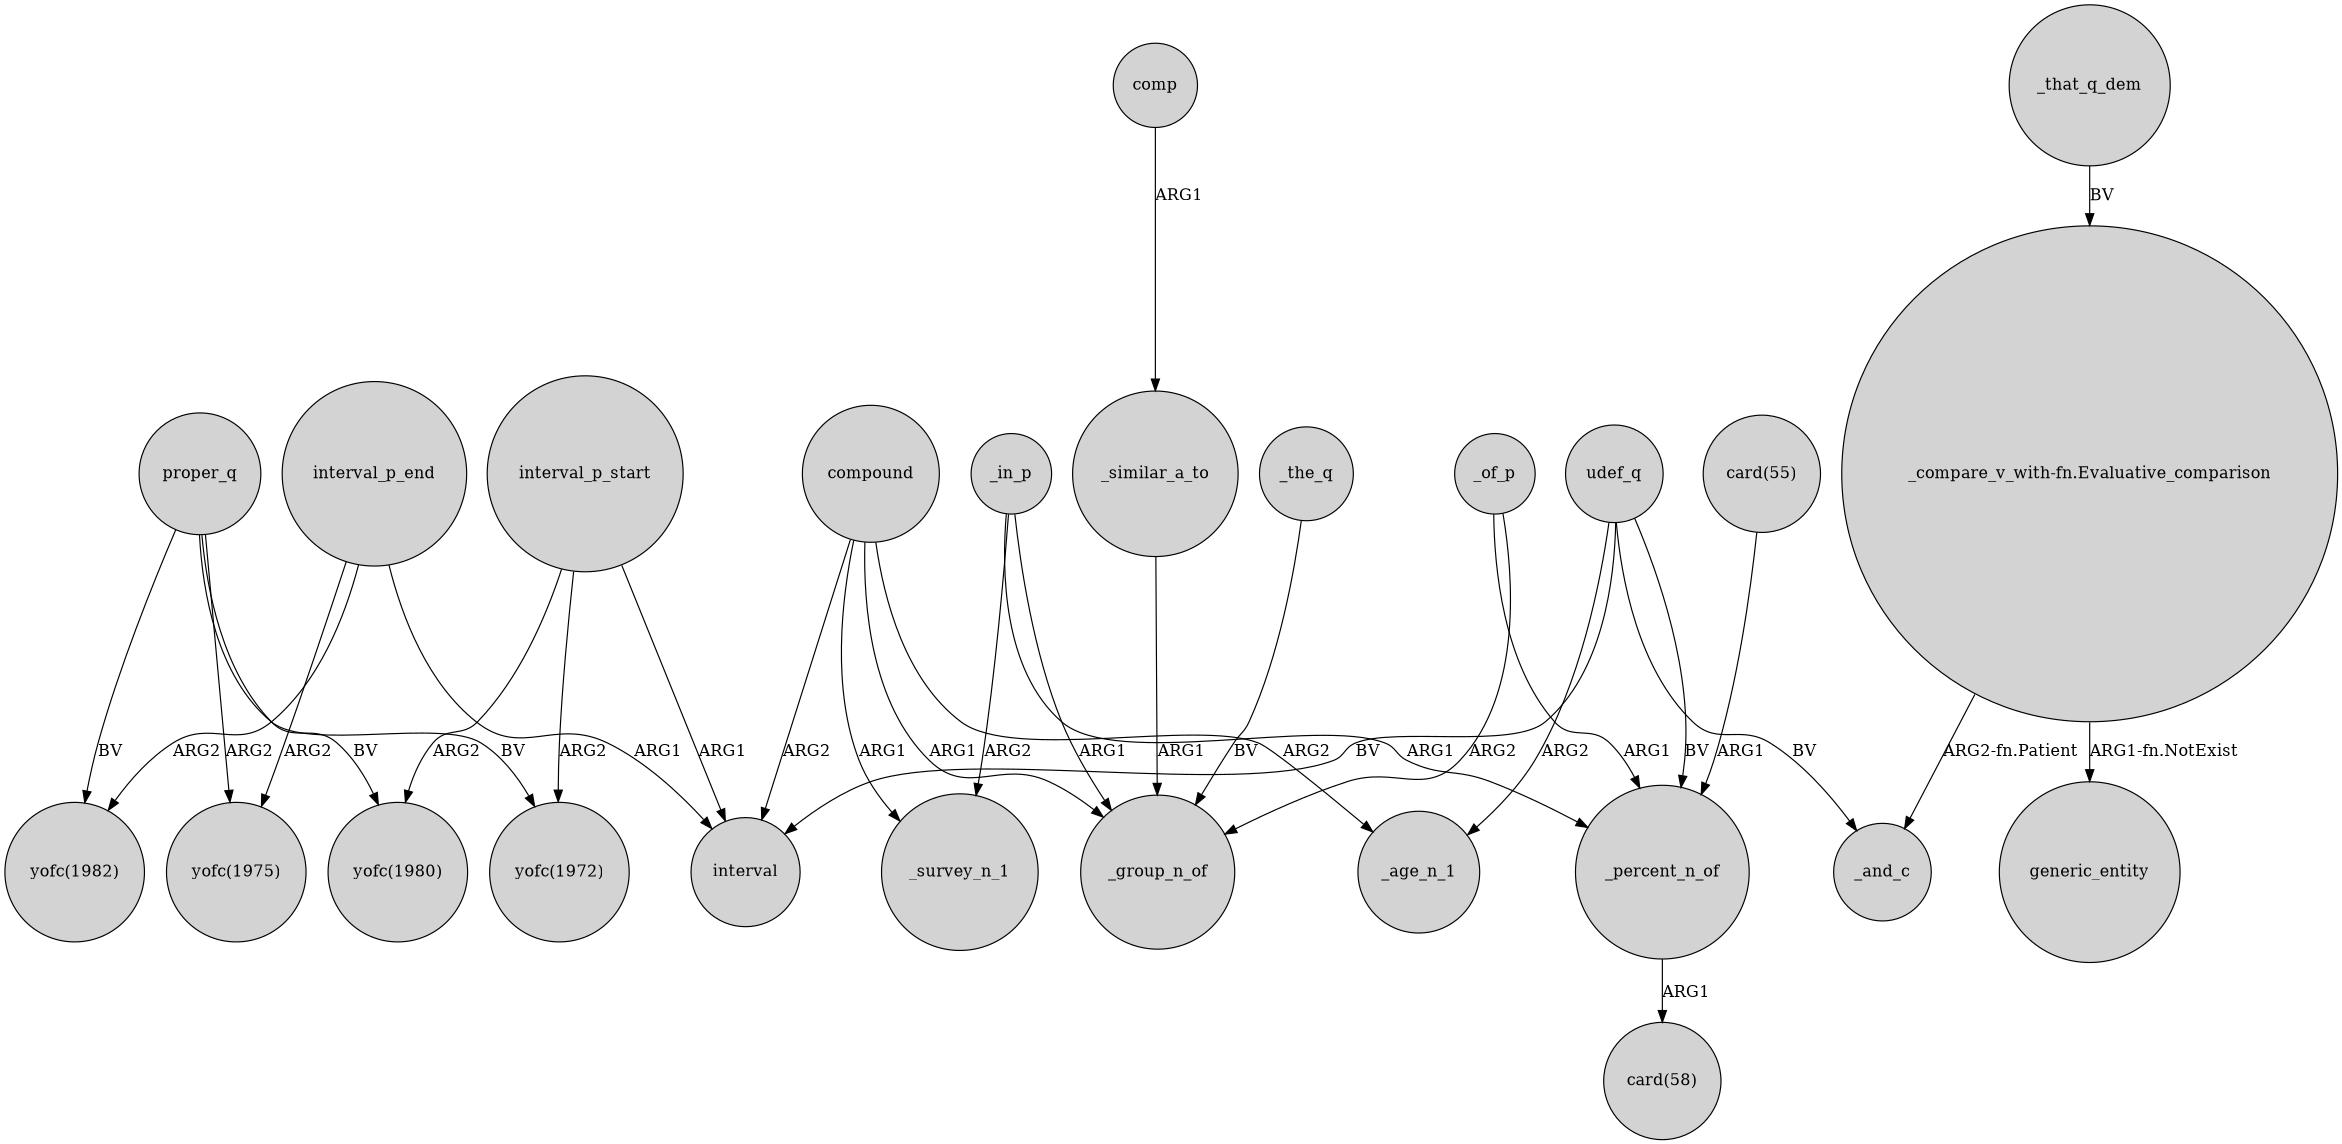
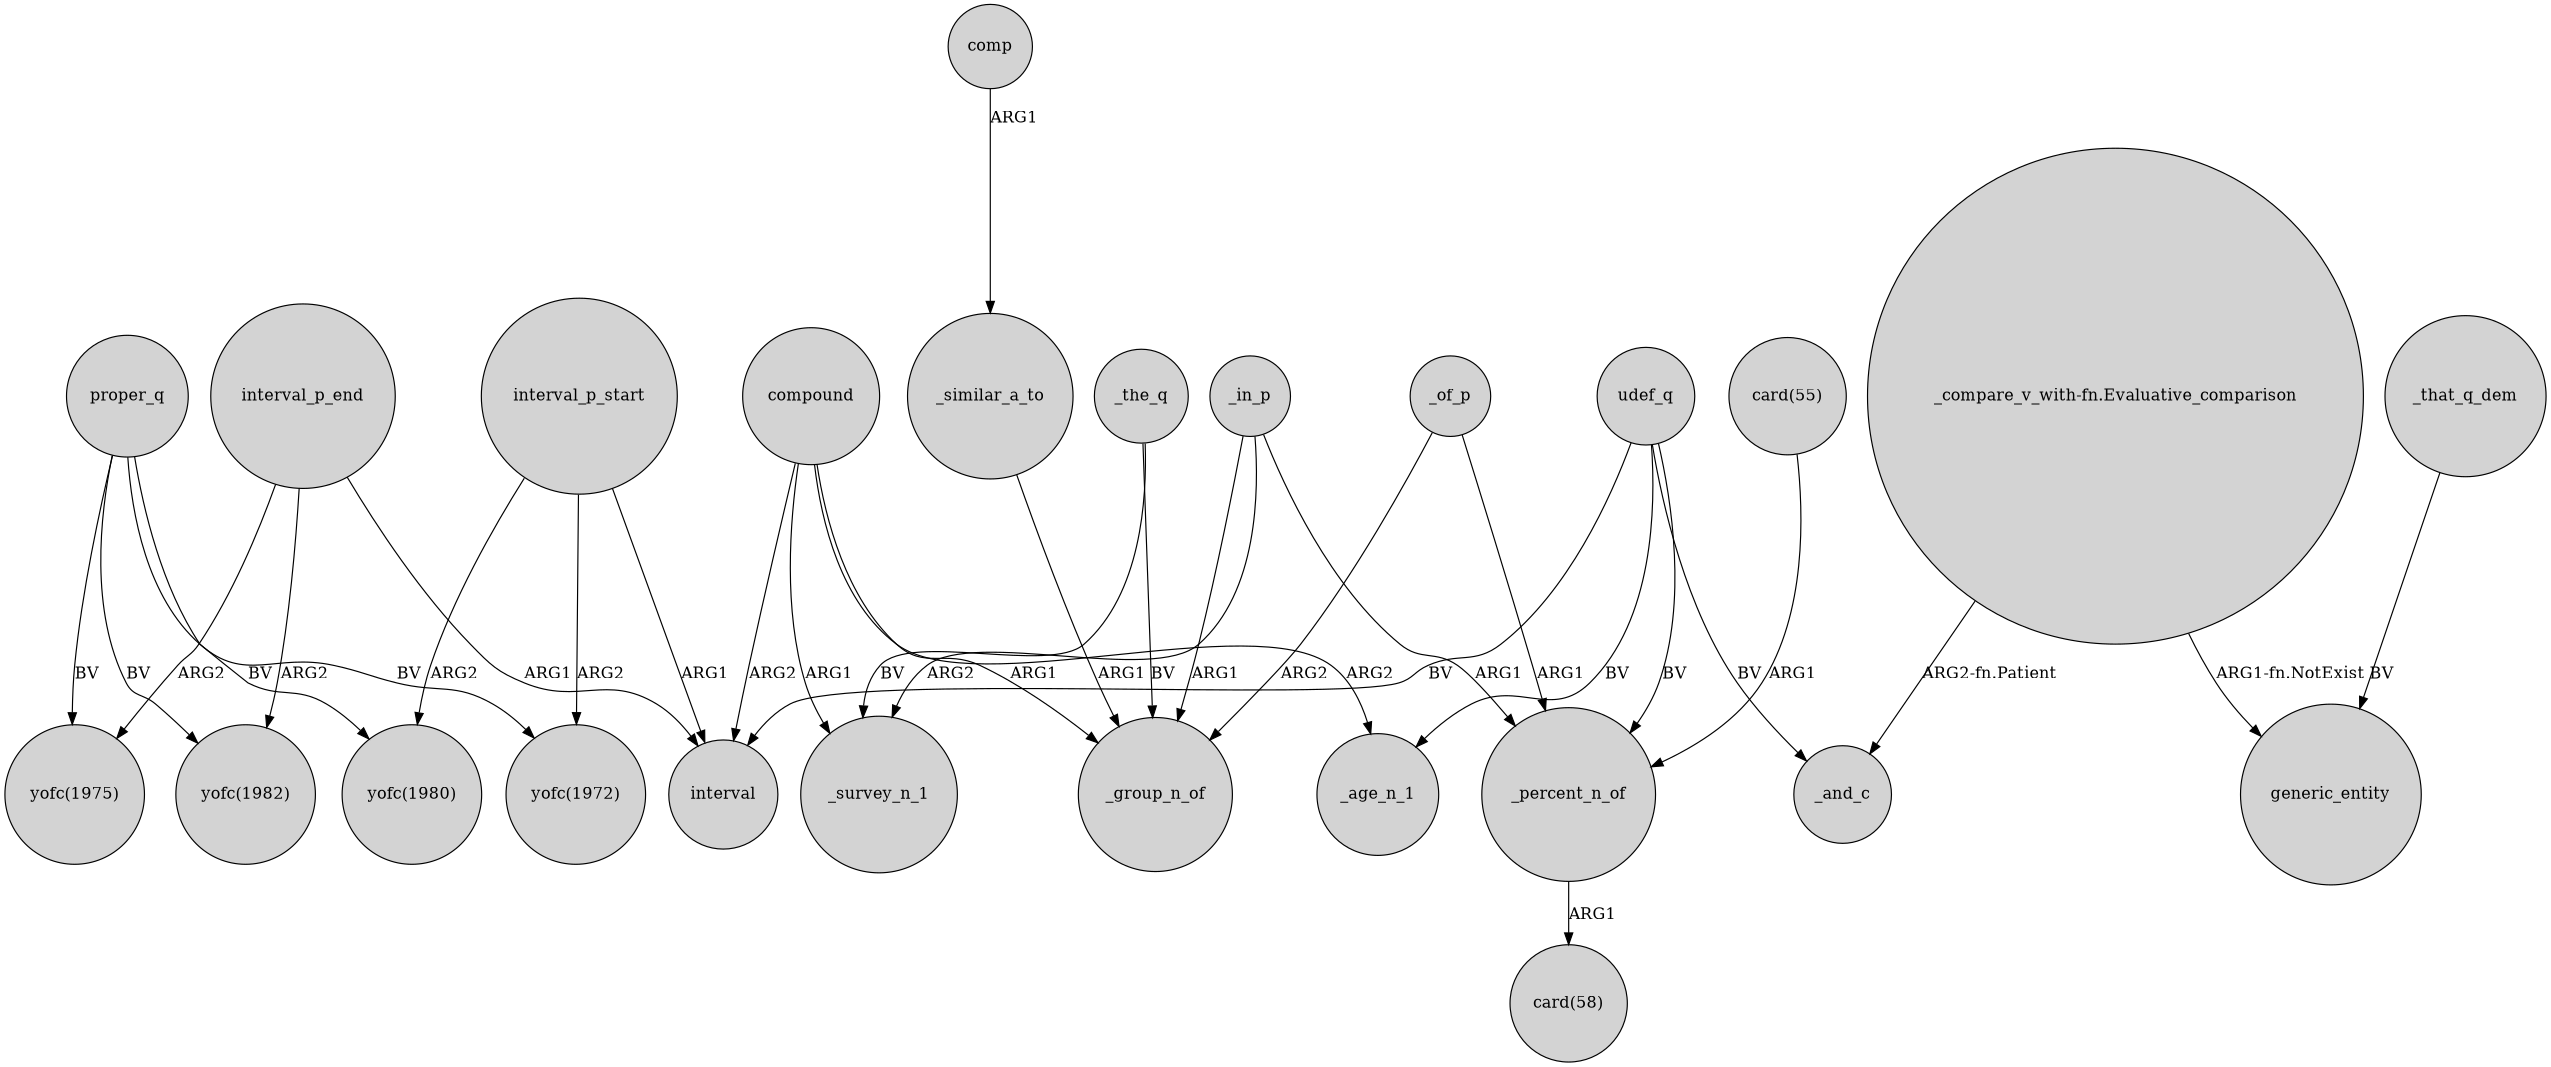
(2090, 190) -> (2402, 585)
none -> (1087, 640)
(250, 752) -> (87, 674)
(1566, 752) -> (1617, 674)
